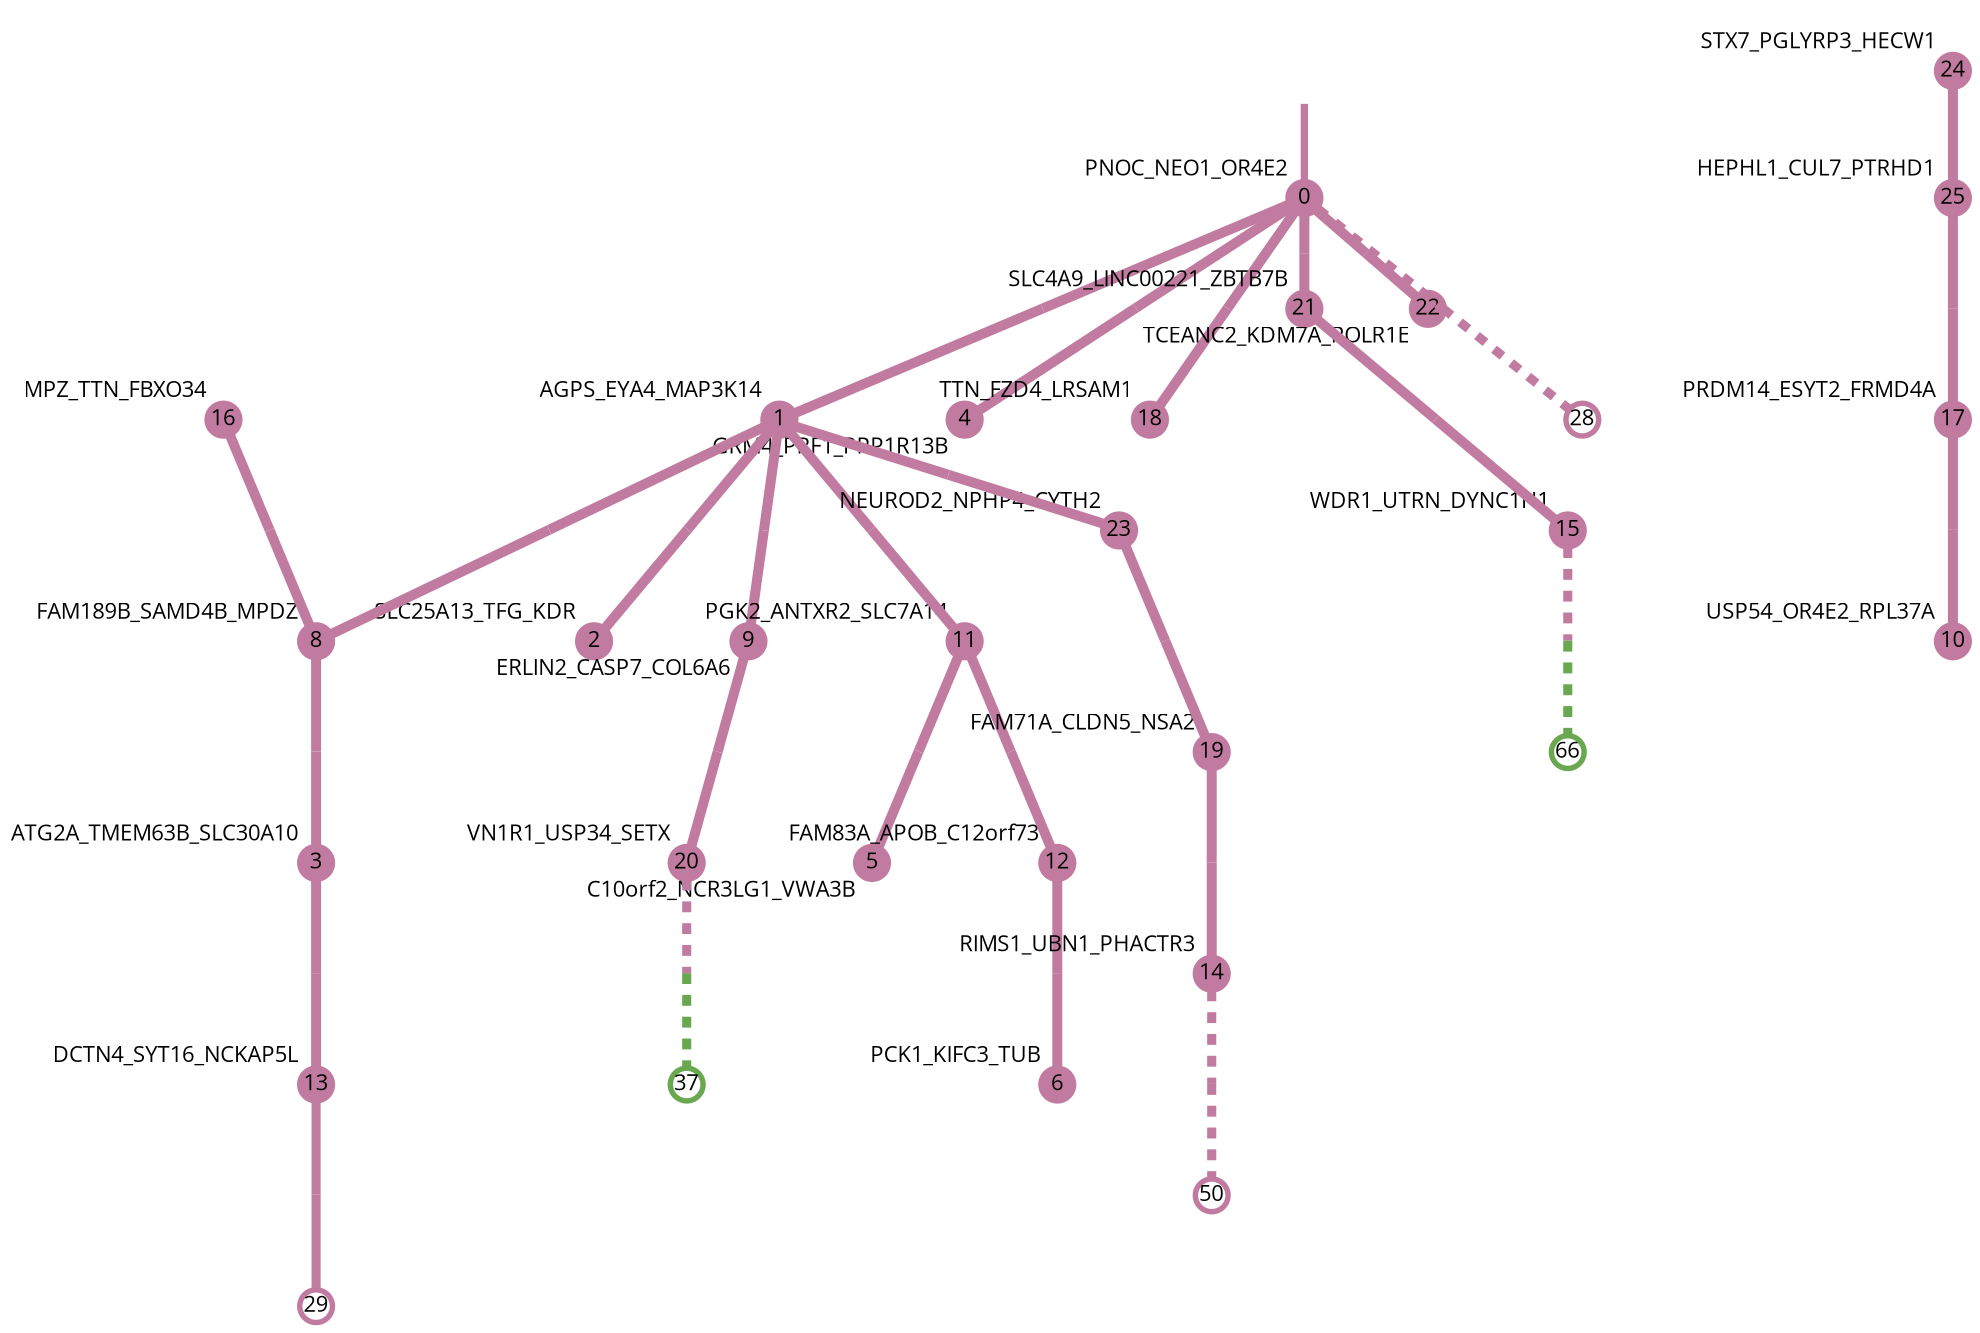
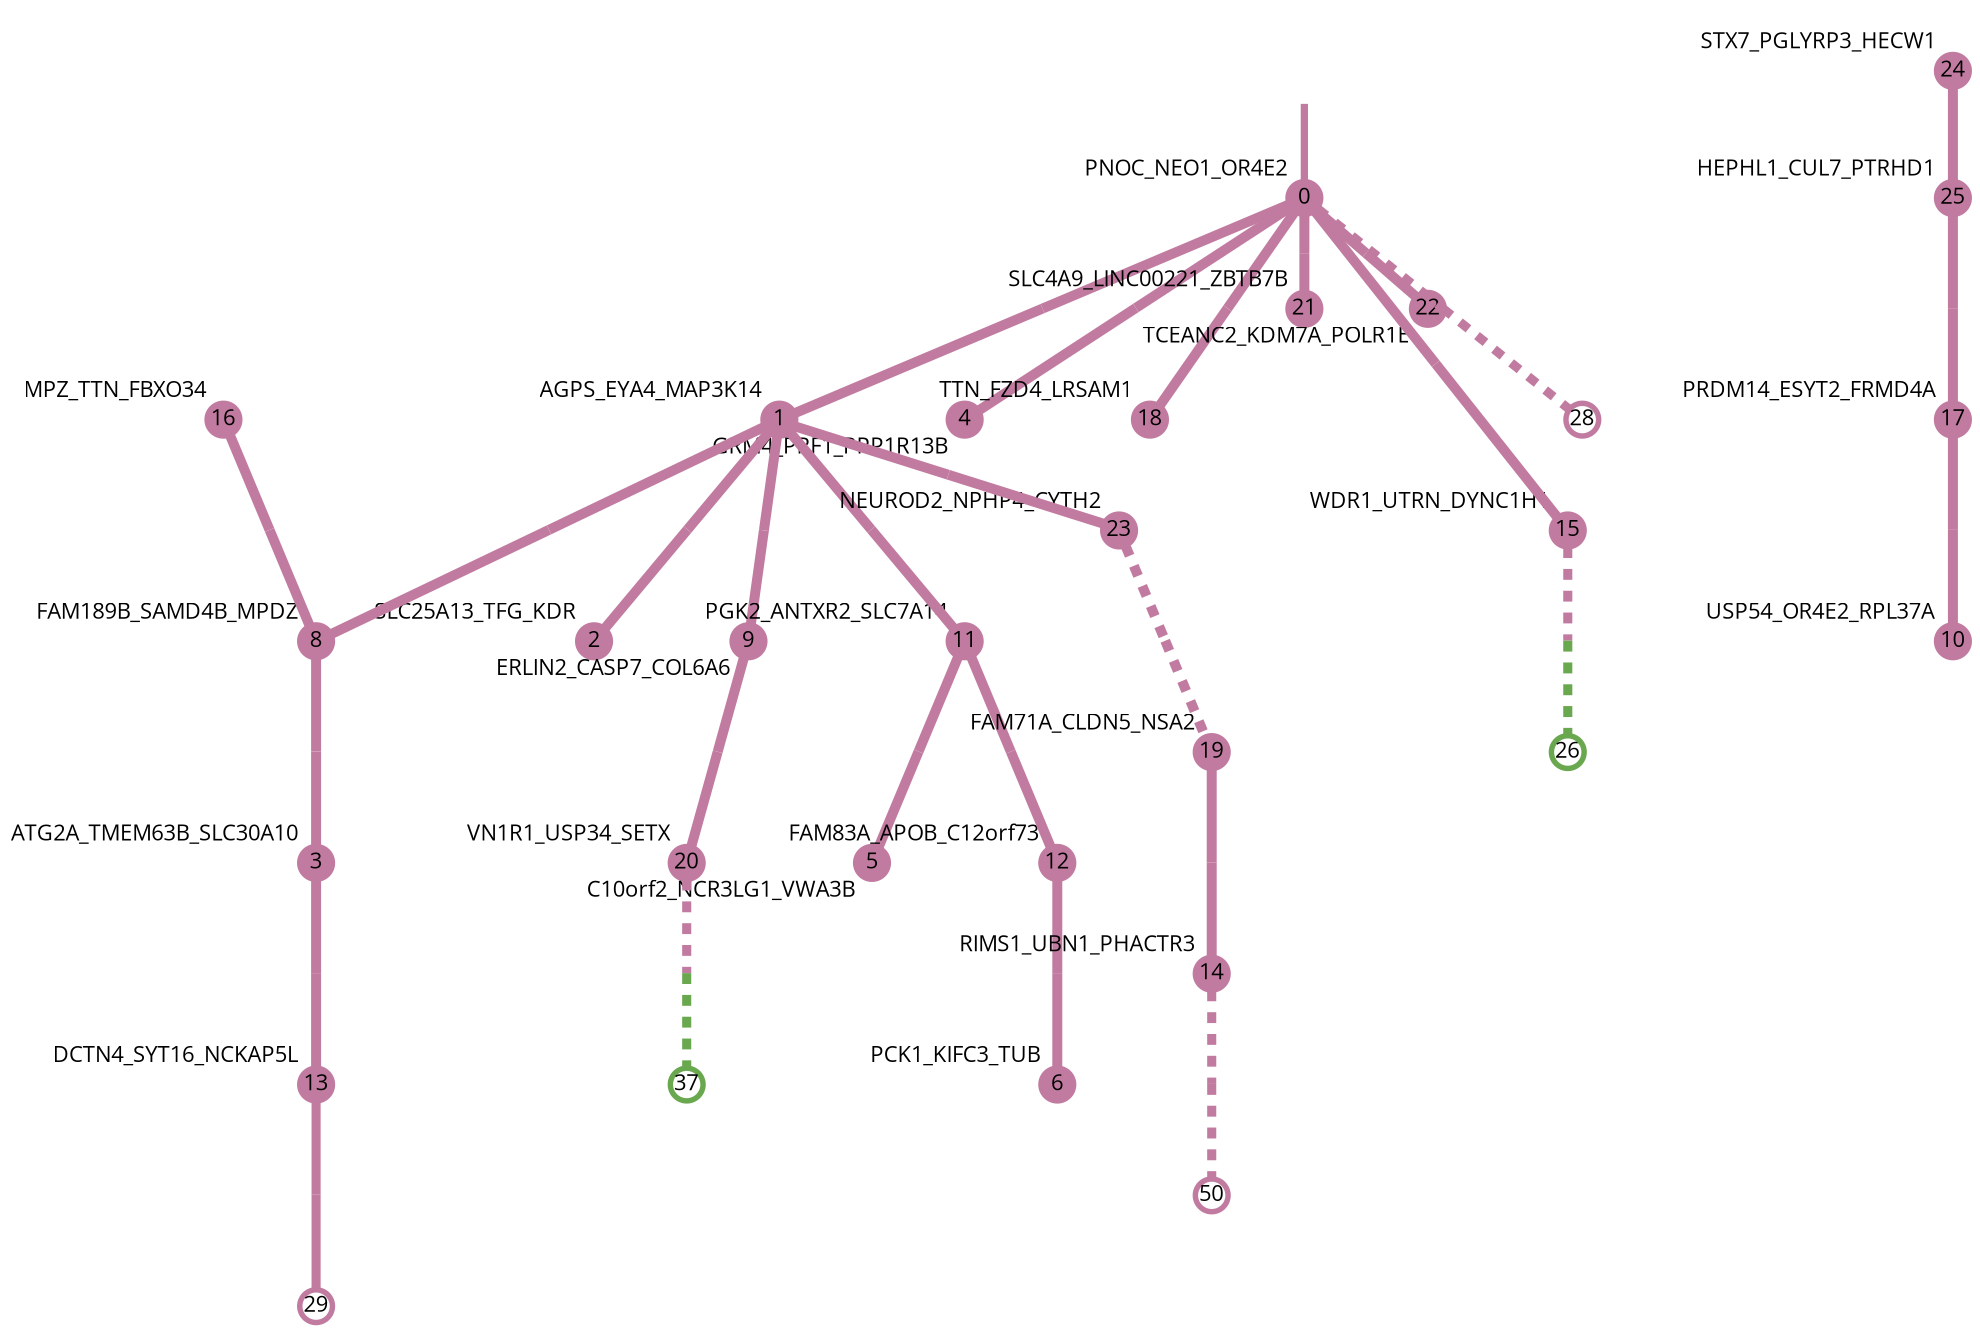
(1436, 419) -> (1436, 364)
(1165, 641) -> (1165, 641)
(1568, 752) -> (1568, 752)
